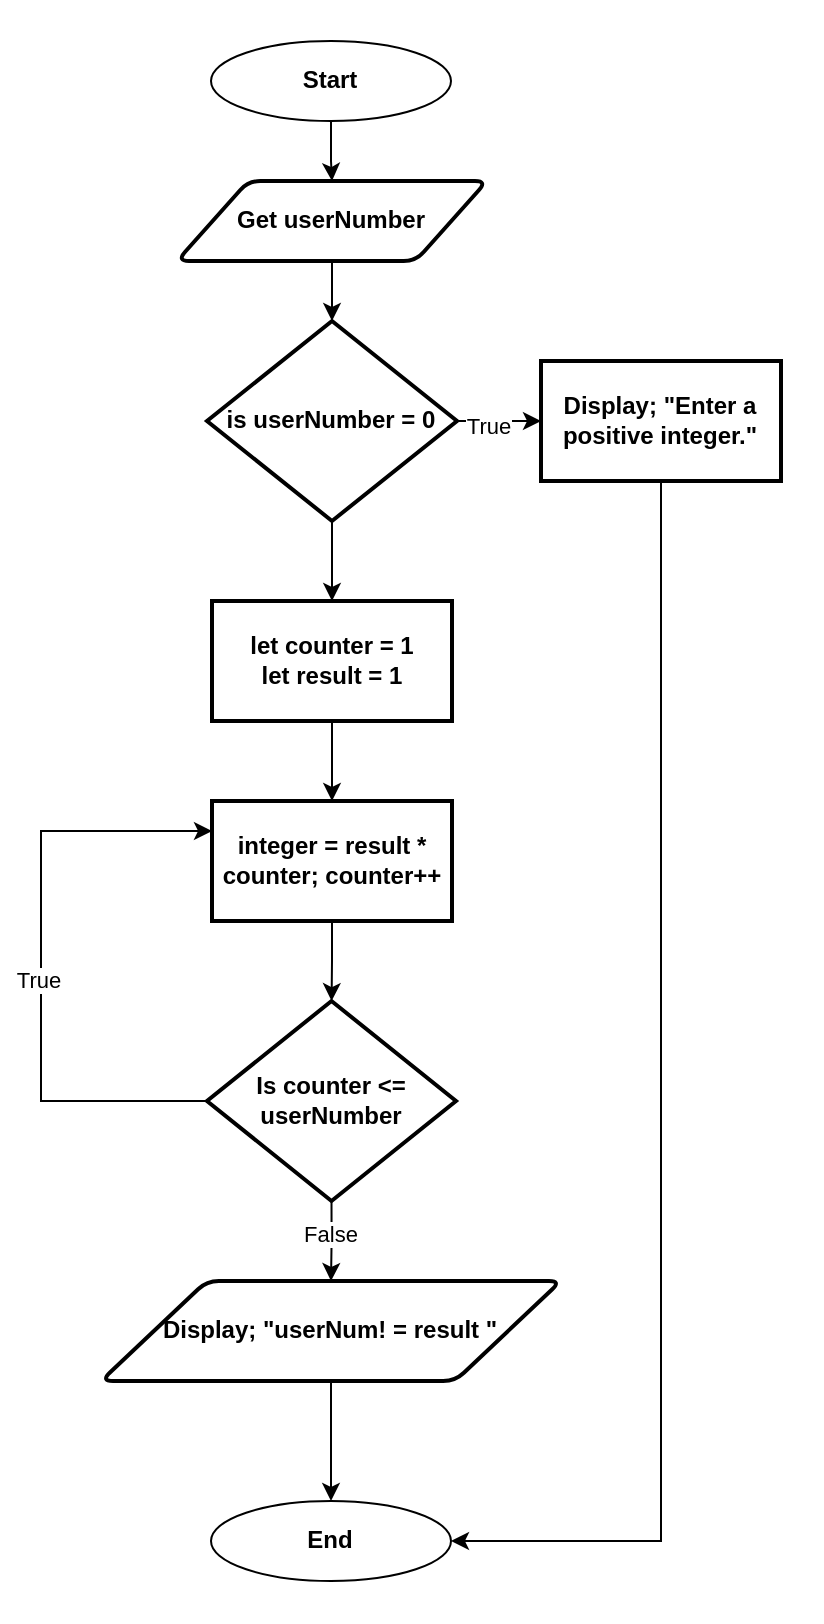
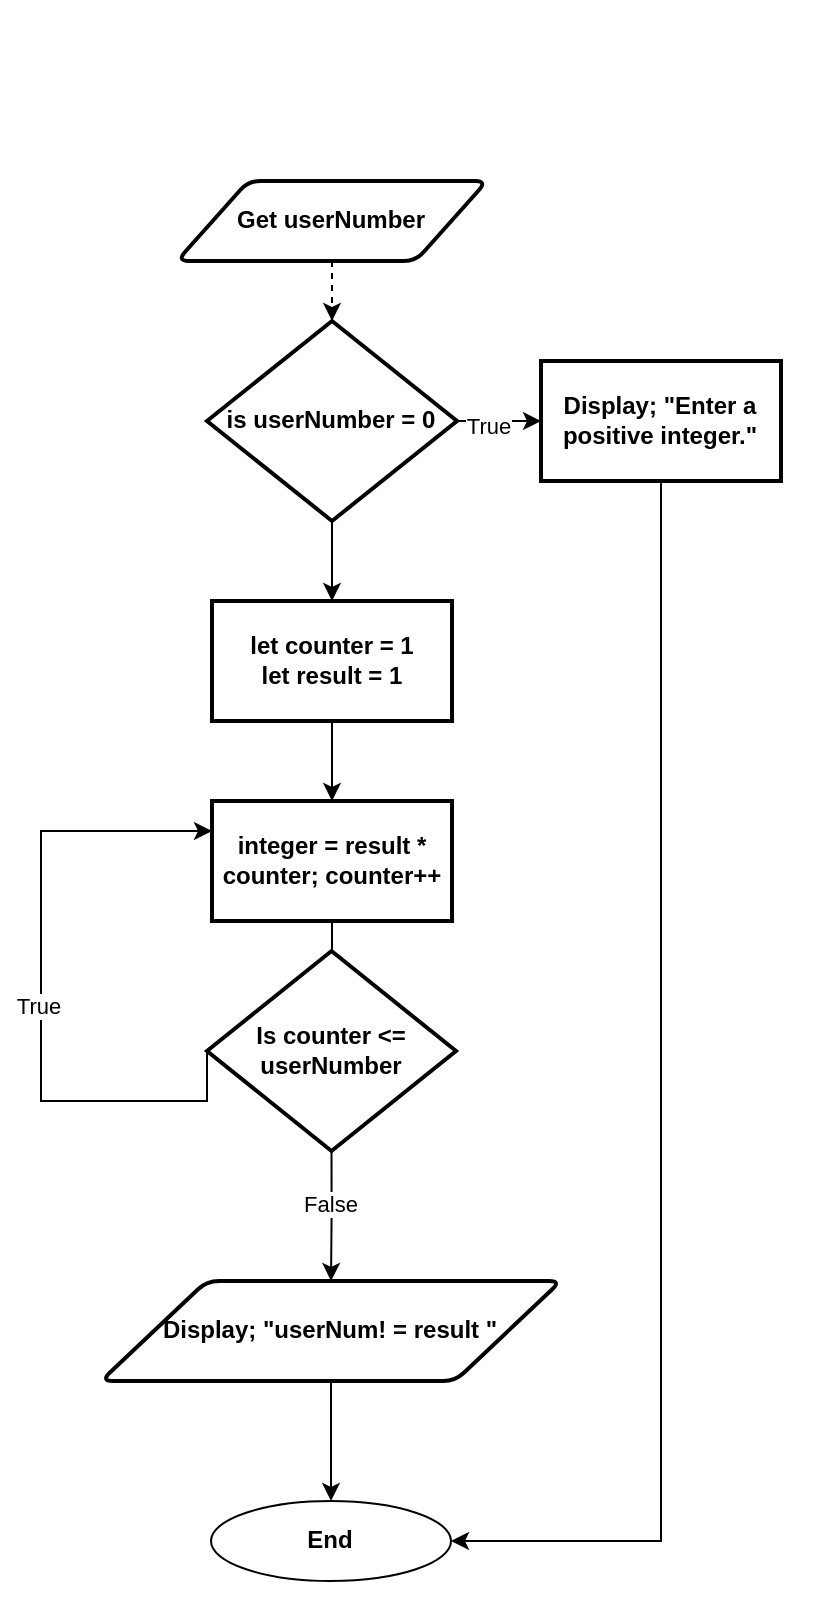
(331, 81) -> none
(331, 144) -> none
(332, 286) -> (332, 286)
(332, 1101) -> (332, 1051)
